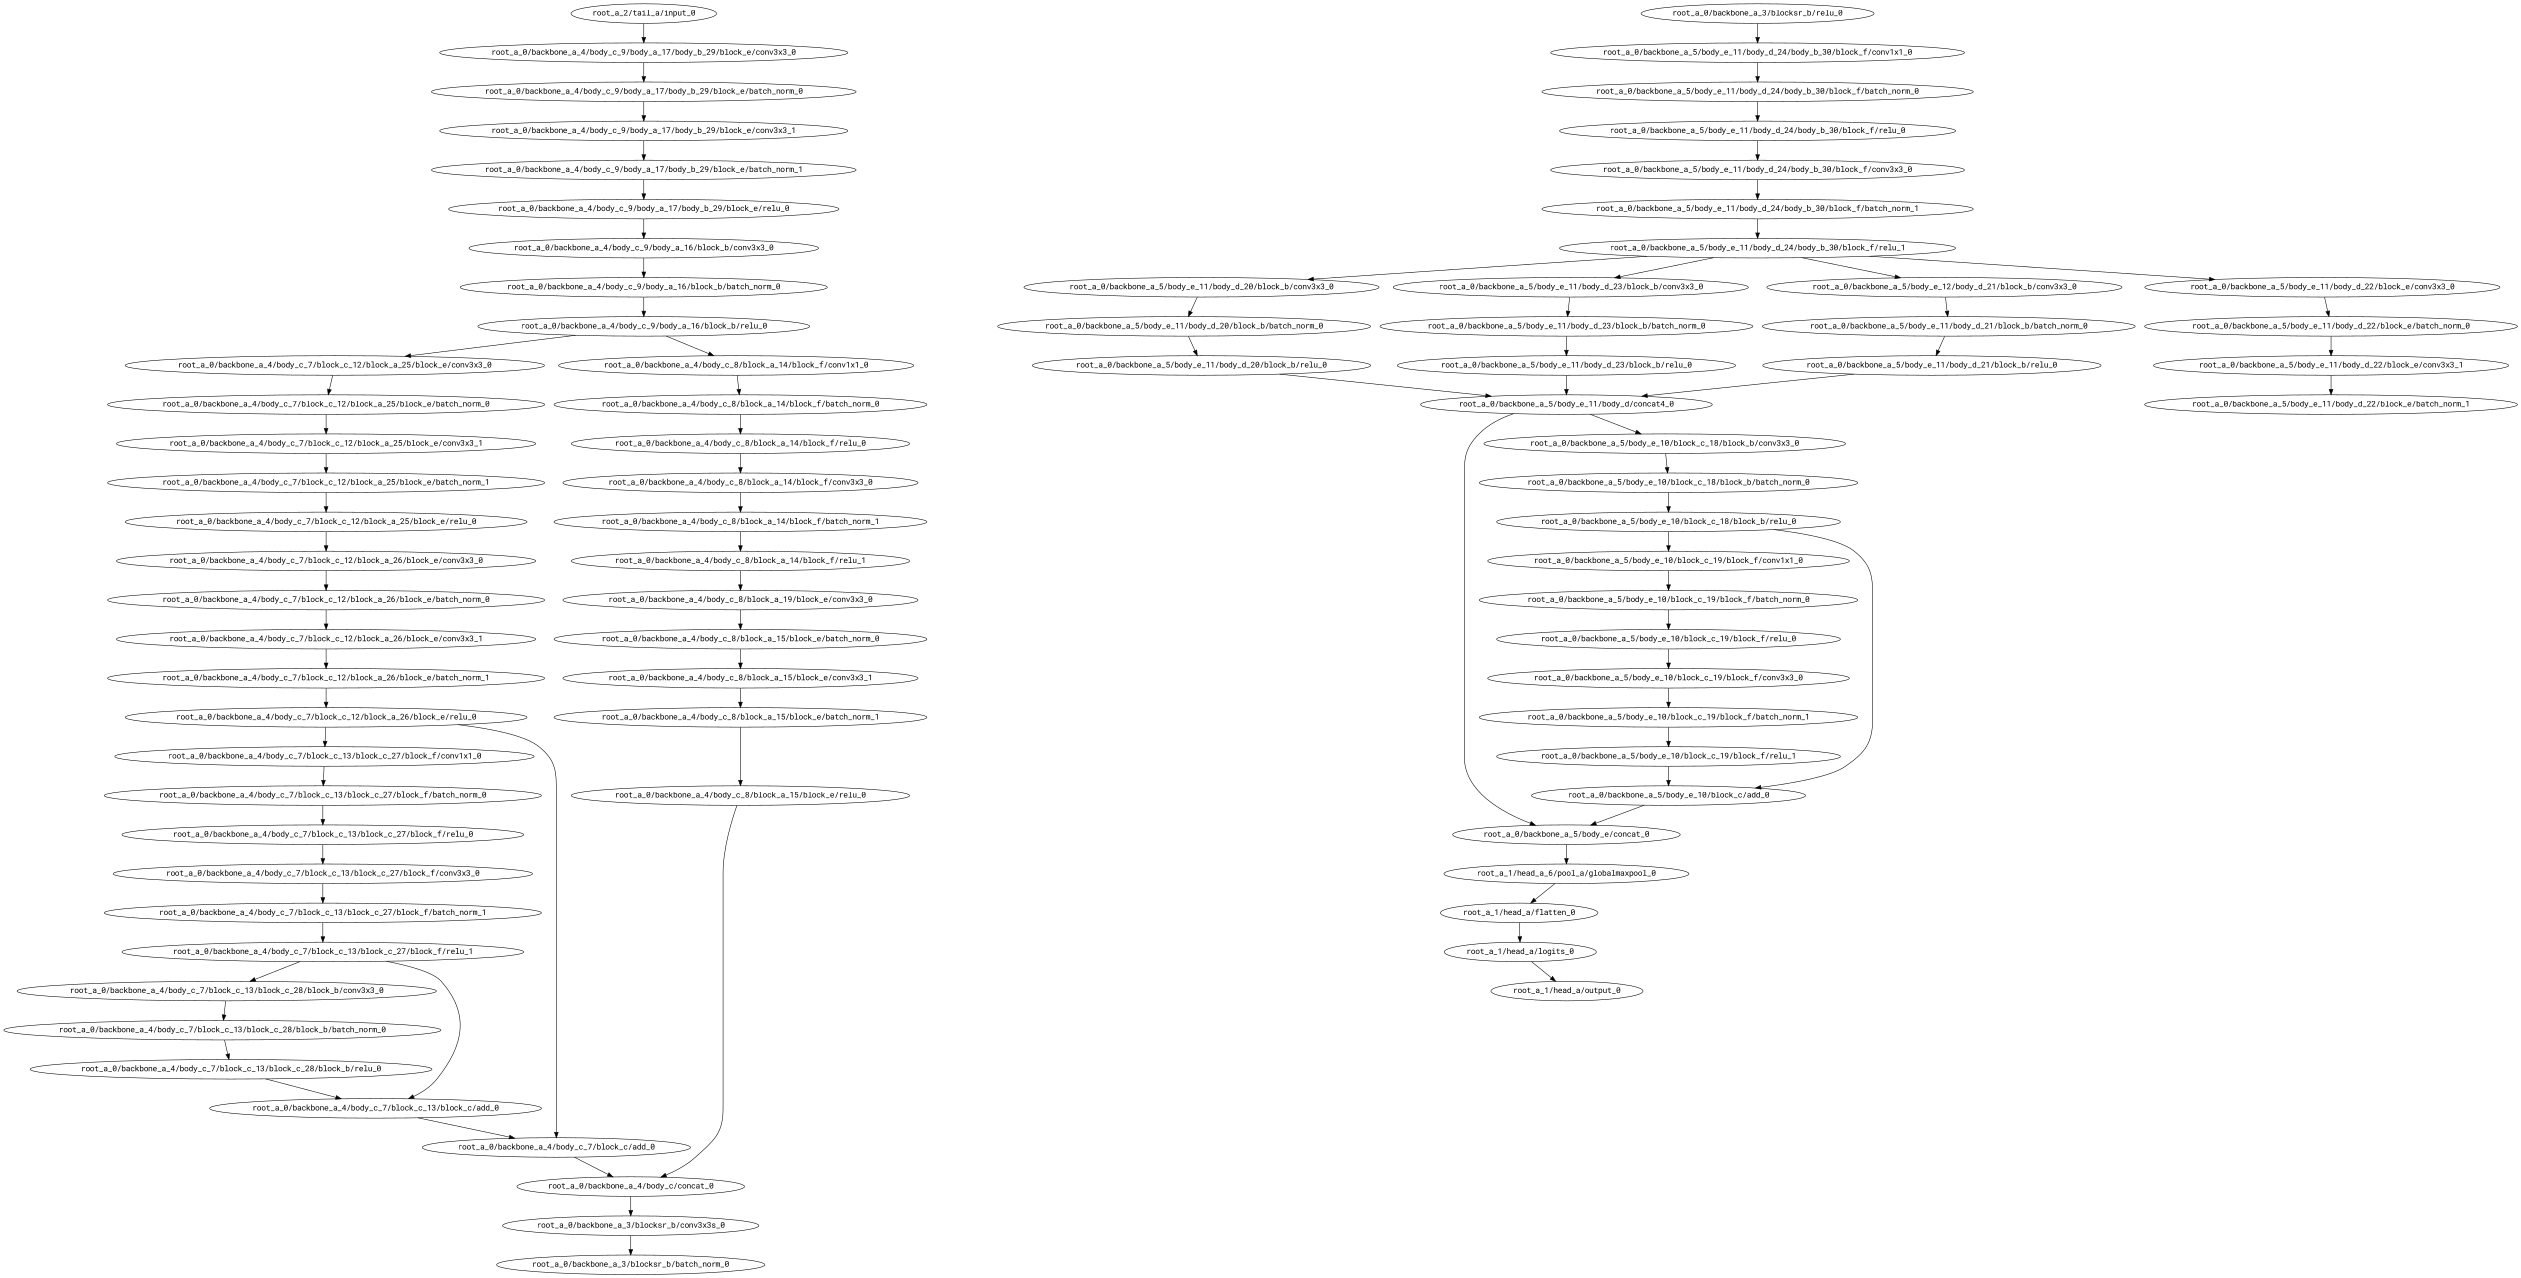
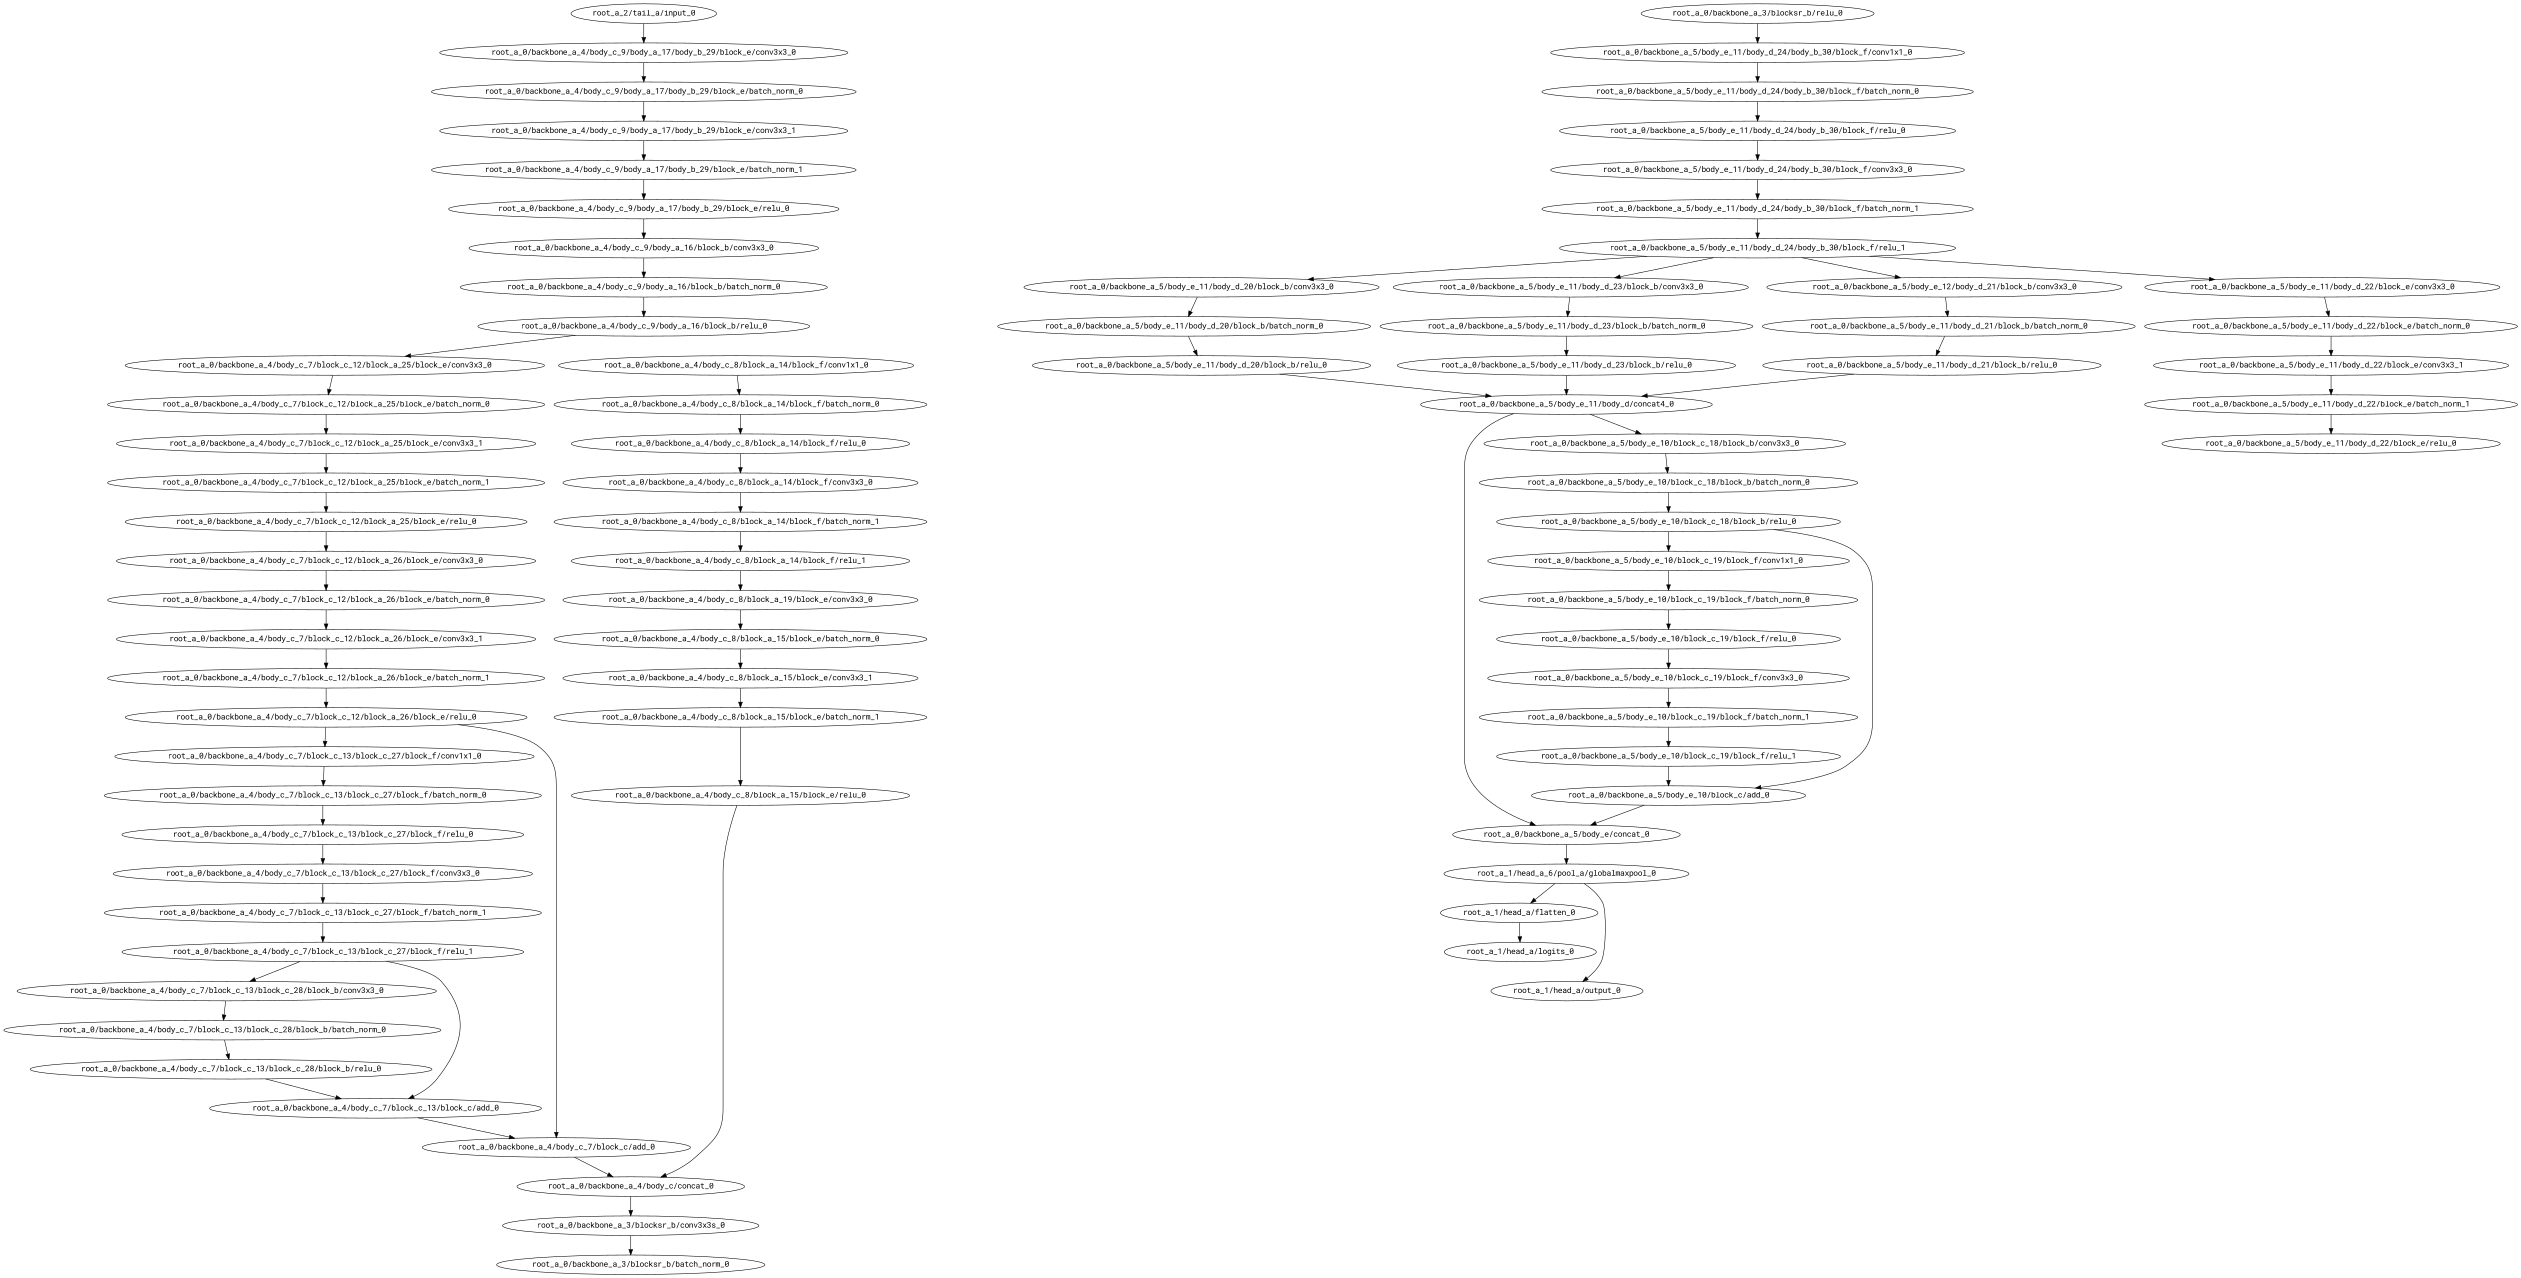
(687, 345) -> none
none -> (2331, 444)
(1541, 970) -> (1605, 930)
